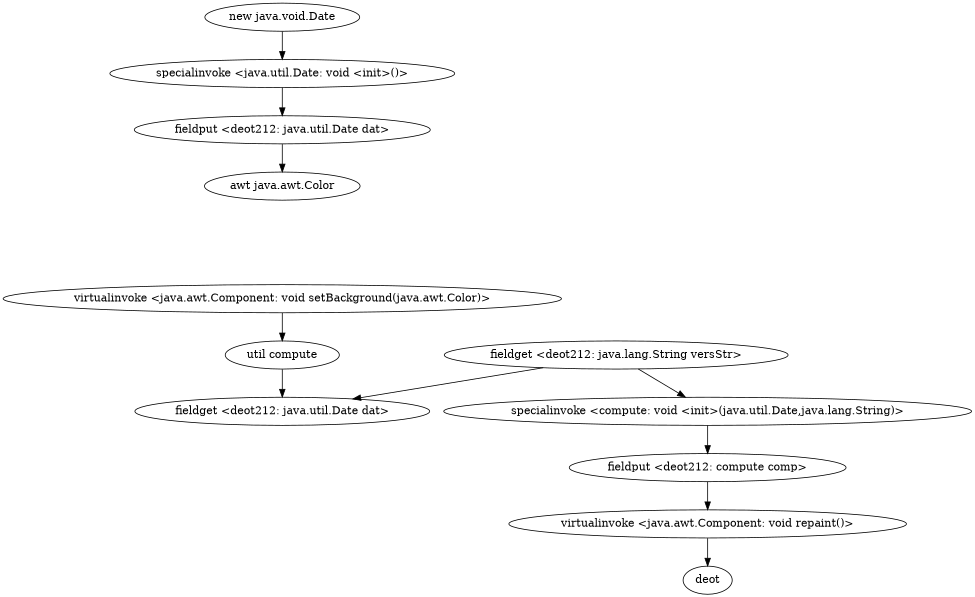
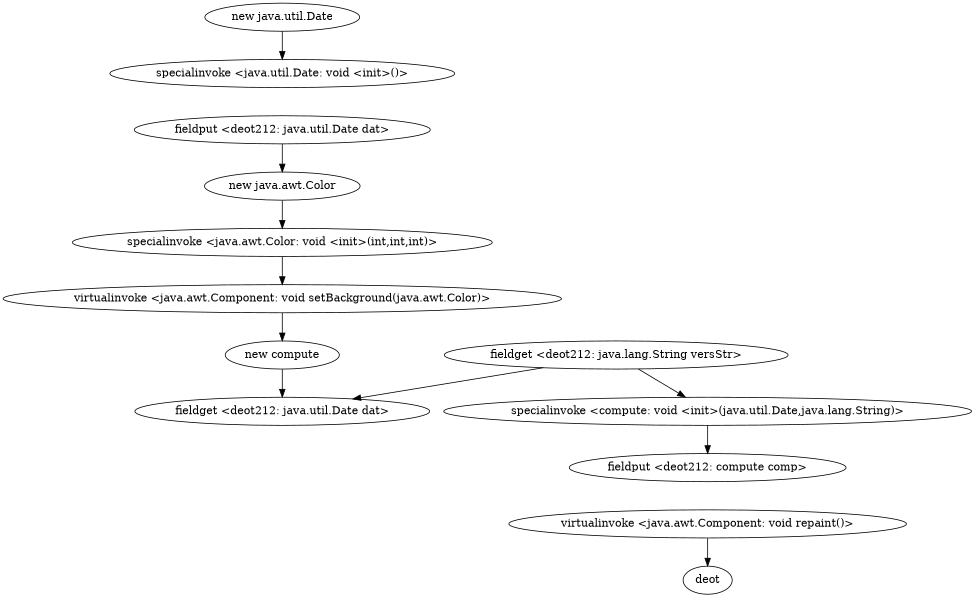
(282, 17) -> (282, 17)
(282, 98) -> none
(282, 186) -> (282, 186)
none -> (282, 242)
(282, 355) -> (282, 355)
(708, 492) -> none
